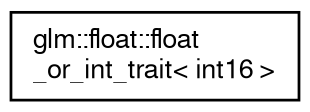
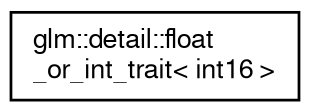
(155, 56) -> (155, 56)
